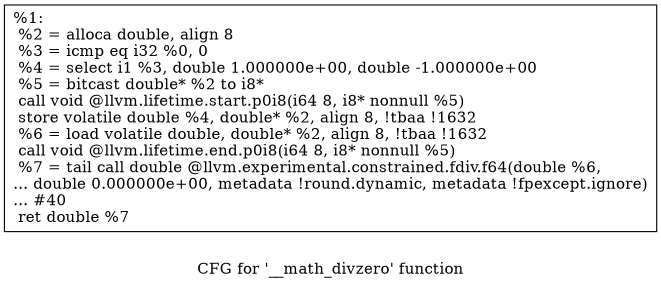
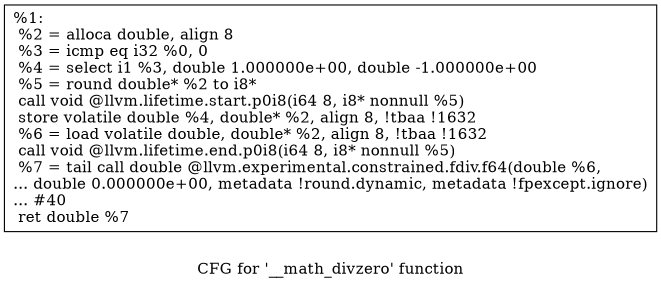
(139, 85) -> (135, 85)
